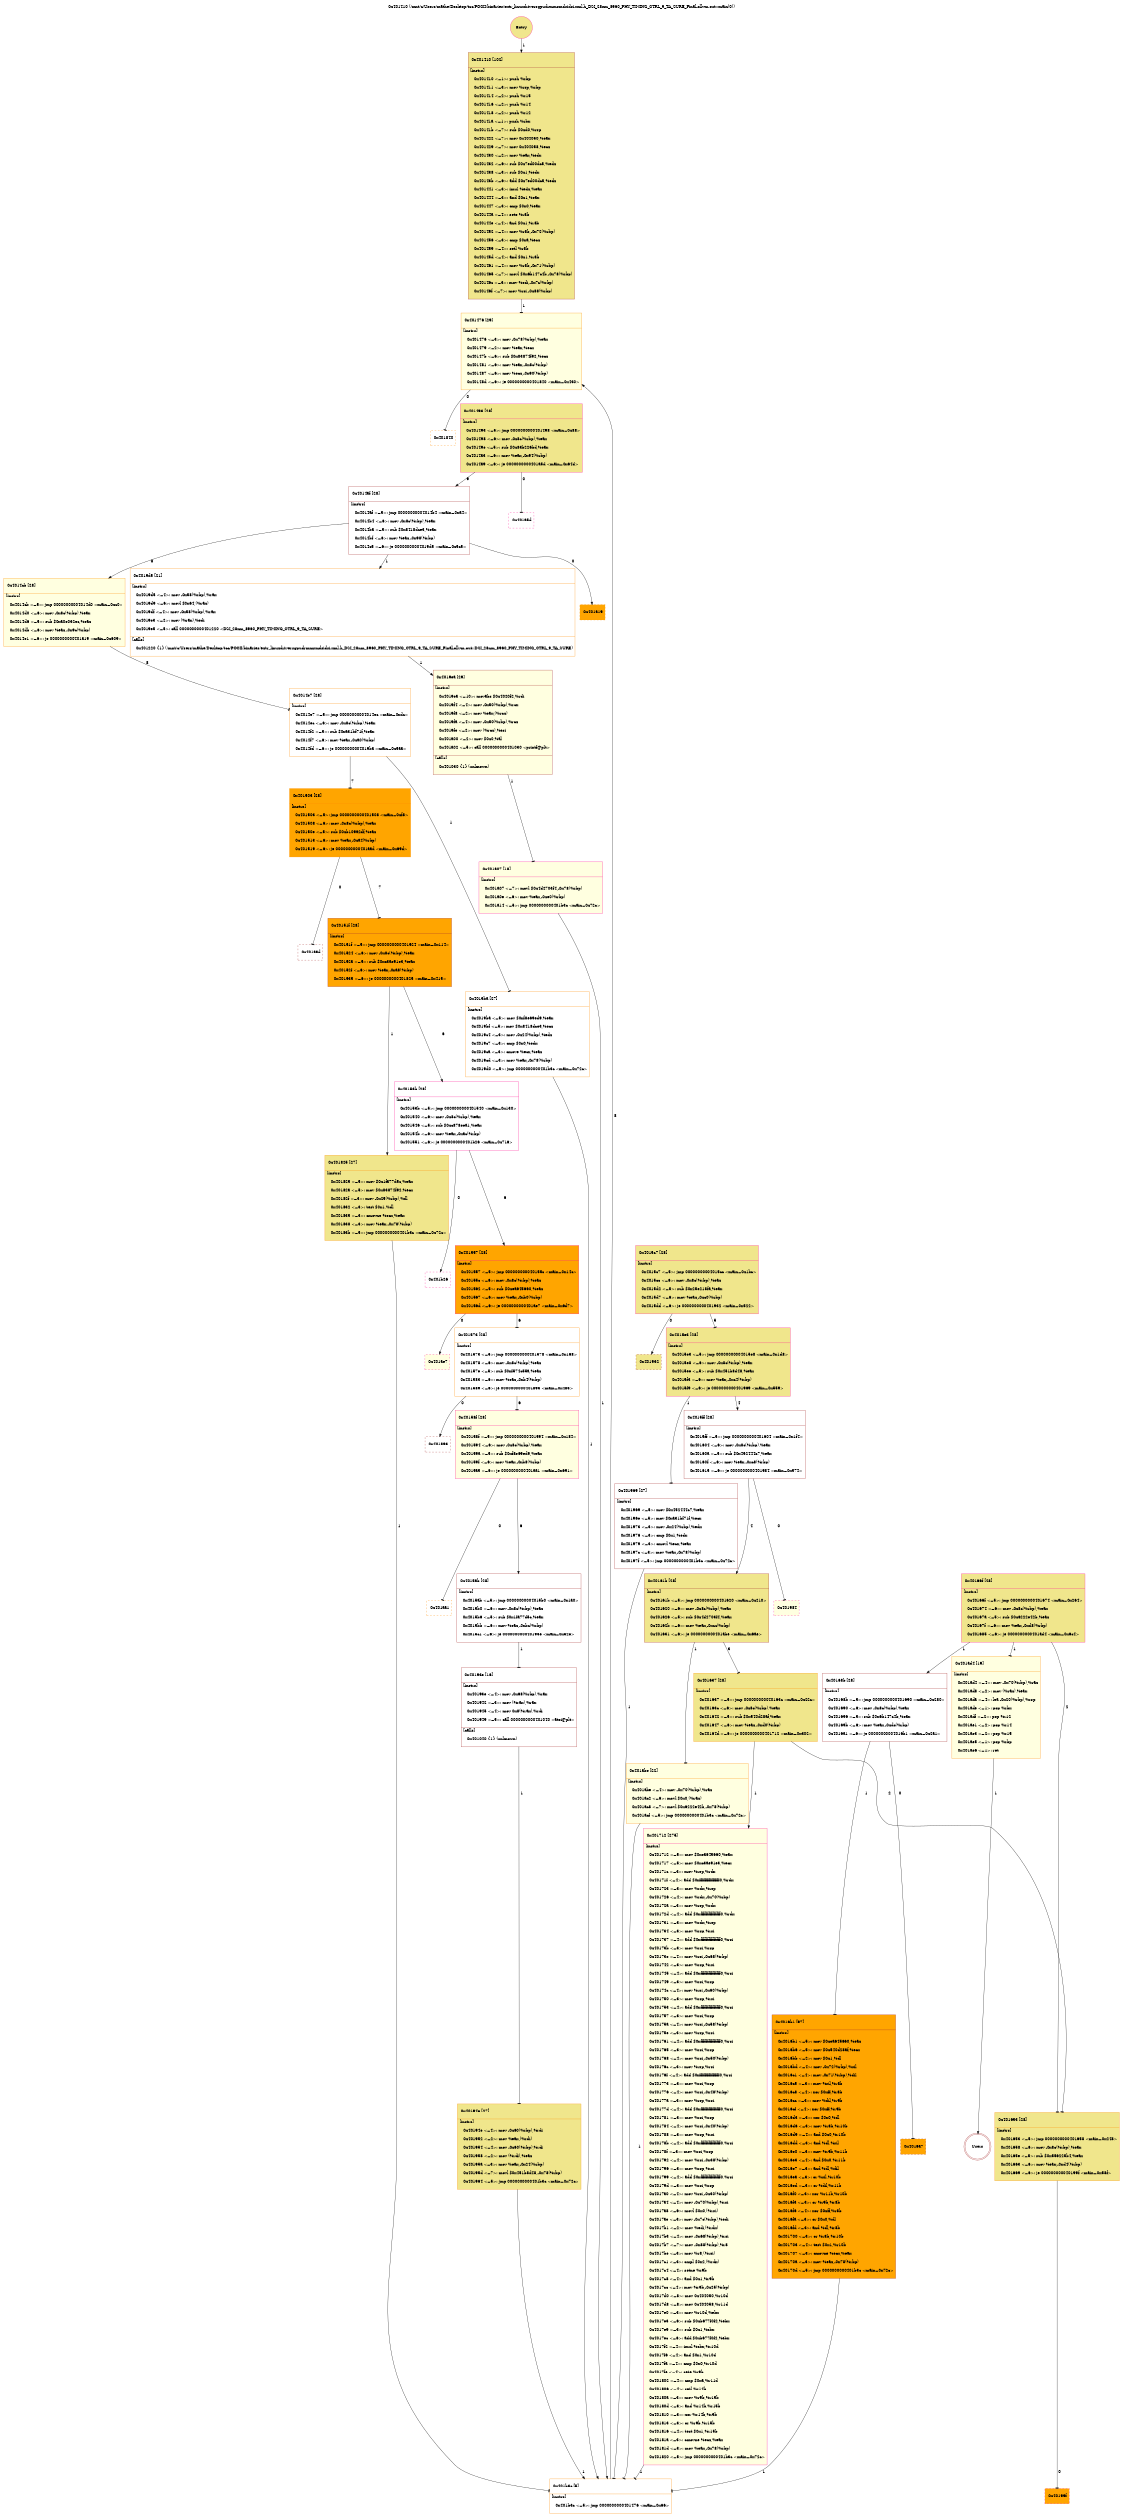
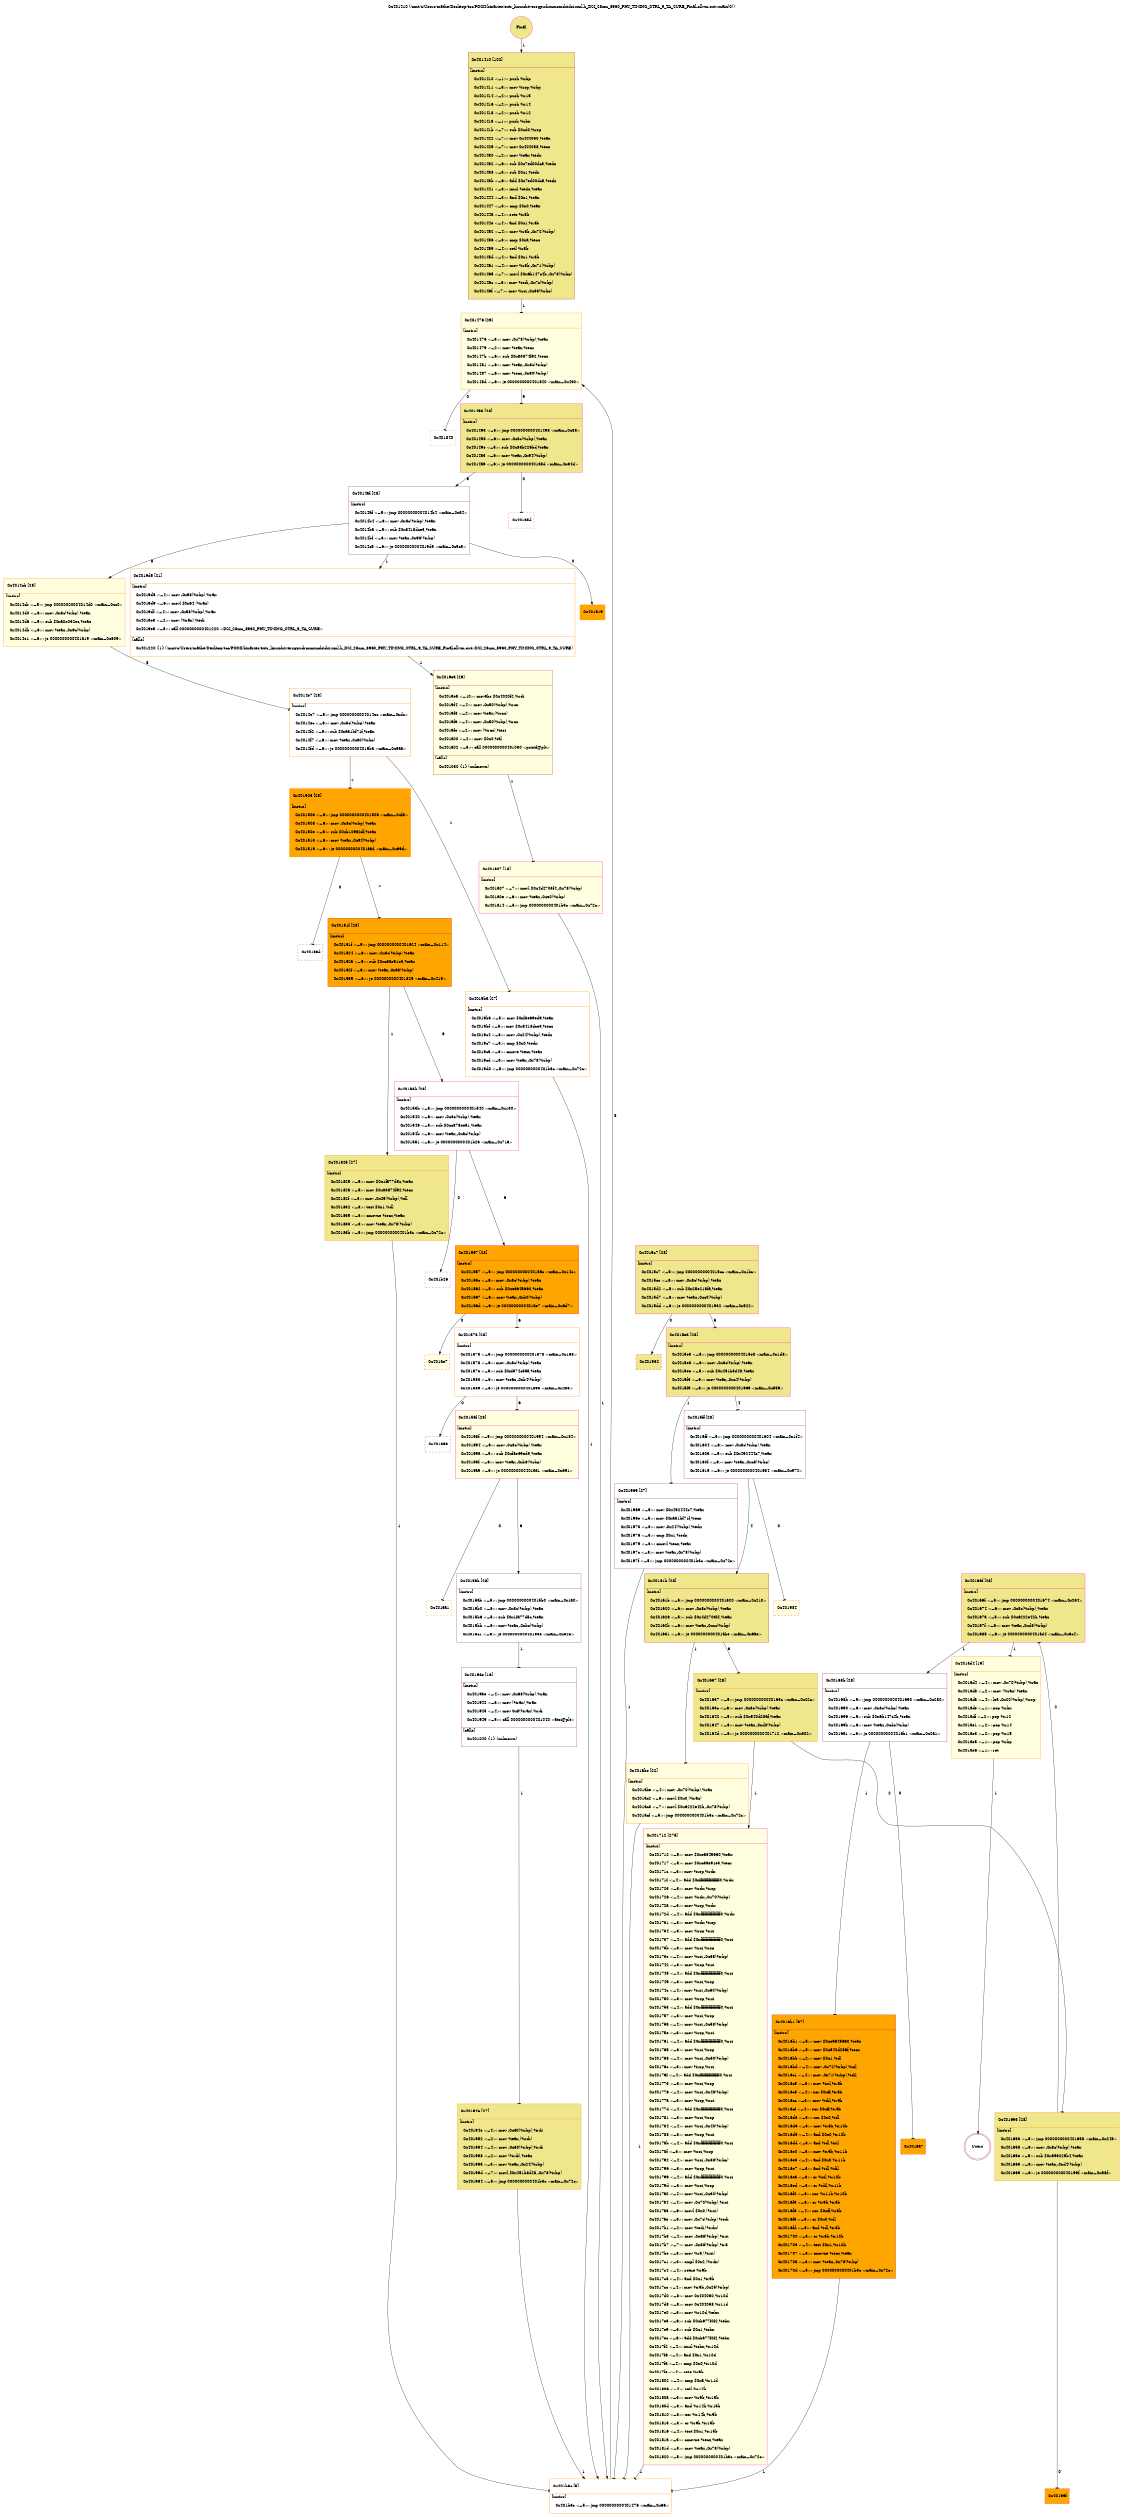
(521, 27) -> (521, 27)
none -> (521, 396)
(736, 1402) -> (736, 1402)
(1059, 1875) -> (1058, 1877)
